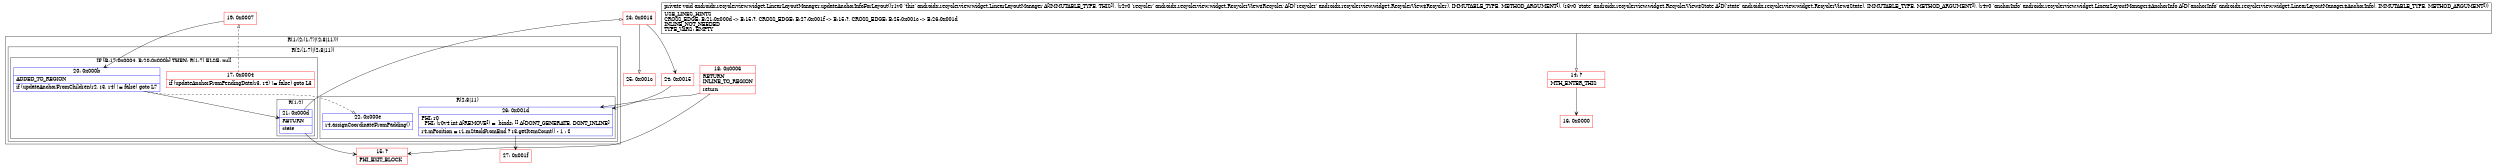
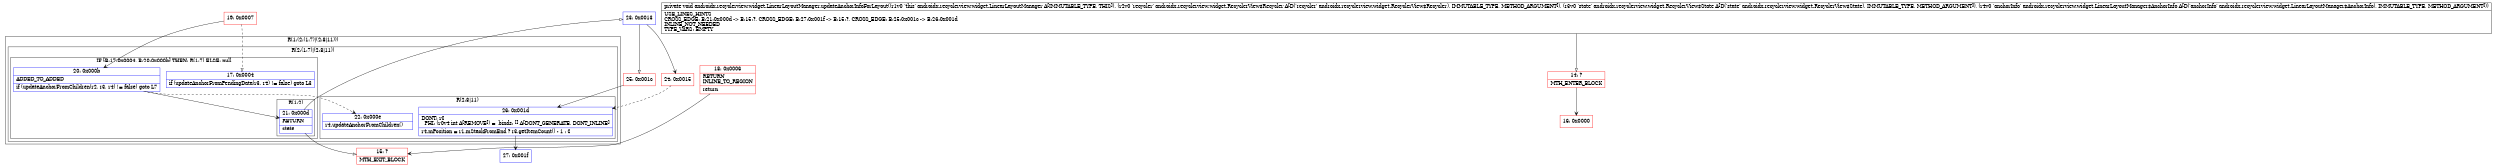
(639, 18) -> (639, 18)
(238, 50) -> (243, 44)
(41, 79) -> (40, 79)
(240, 80) -> (240, 80)
(1574, 84) -> (1576, 84)
(250, 94) -> (250, 94)
(649, 98) -> (644, 99)
(652, 99) -> (597, 94)
(431, 119) -> (434, 119)
(368, 125) -> (364, 125)
(327, 148) -> (327, 148)
(516, 156) -> (516, 156)
(381, 160) -> (382, 160)
